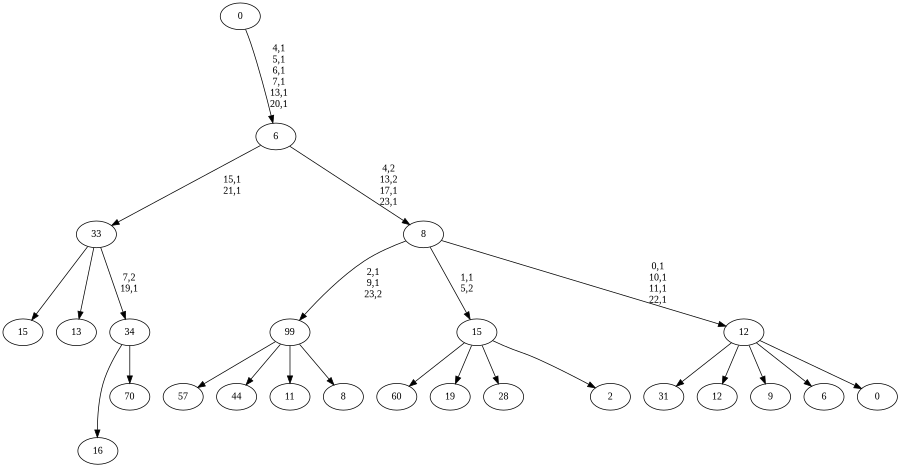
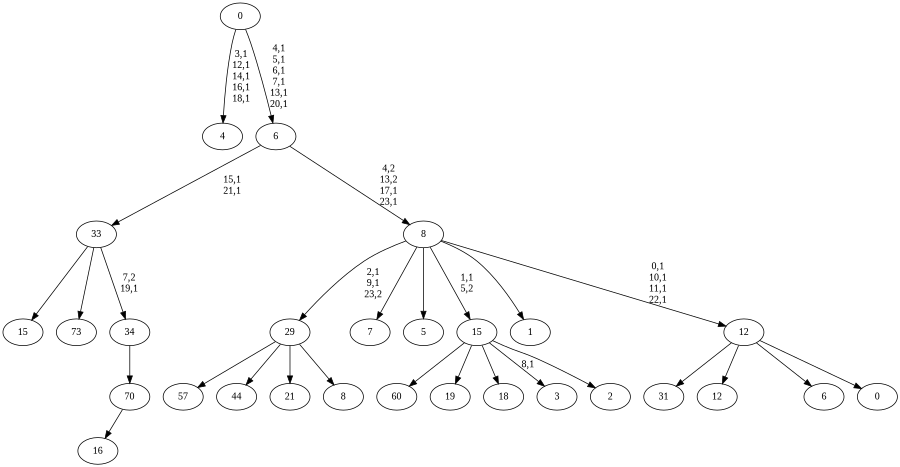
none -> (222, 136)
(76, 332) -> (76, 332)
(290, 332) -> (290, 332)
none -> (370, 332)
none -> (423, 332)
none -> (530, 332)
(103, 385) -> (116, 421)
(290, 397) -> (290, 397)
(504, 397) -> (504, 397)
none -> (557, 397)
(771, 397) -> none
